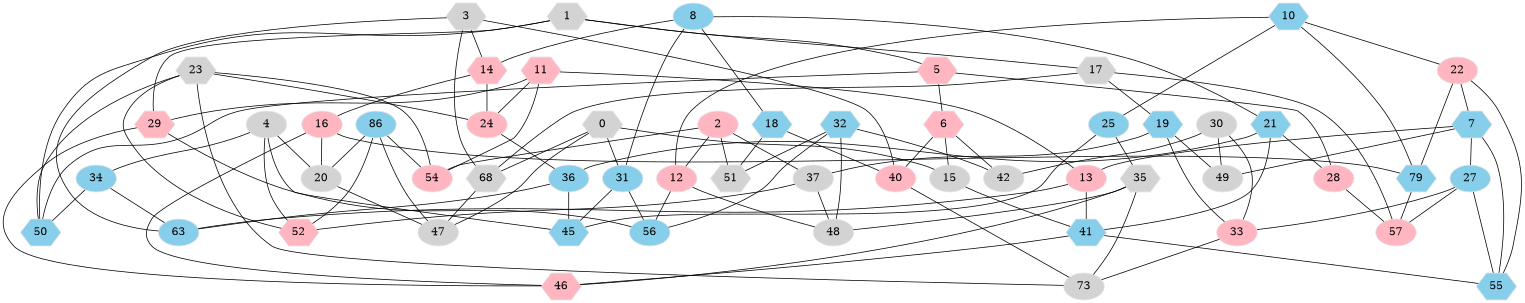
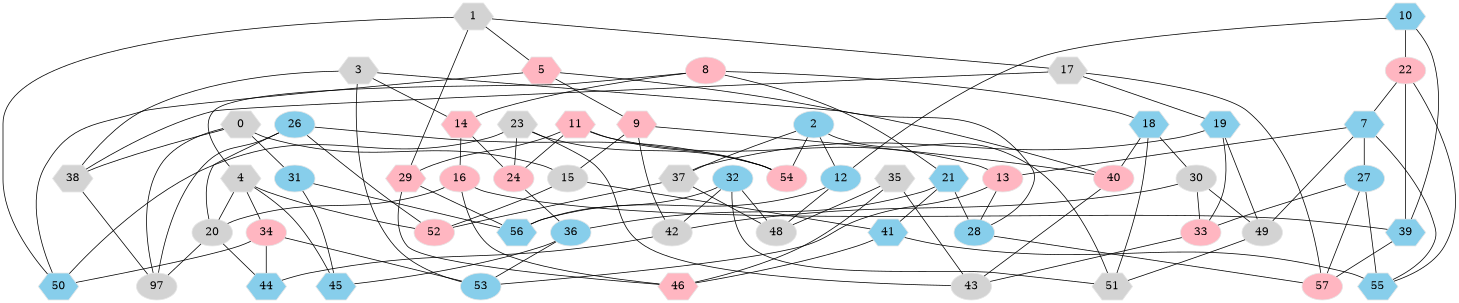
(693, 16) -> (706, 70)
(651, 91) -> (417, 87)
(266, 124) -> (241, 178)
(376, 124) -> (295, 124)
(718, 124) -> (814, 124)
(840, 124) -> (733, 178)
(944, 124) -> (637, 124)
(1109, 124) -> none
none -> (1169, 148)
(157, 172) -> (502, 207)
(96, 178) -> (266, 232)
(486, 178) -> (73, 178)
(677, 178) -> (841, 178)
(813, 178) -> (679, 178)
(1334, 178) -> (974, 232)
(1416, 178) -> (1406, 232)
(1086, 206) -> (991, 201)
(179, 232) -> (481, 286)
(299, 232) -> (434, 232)
(438, 232) -> (157, 286)
(650, 232) -> (517, 232)
none -> (1187, 260)
none -> (266, 286)
(1084, 286) -> (971, 286)
